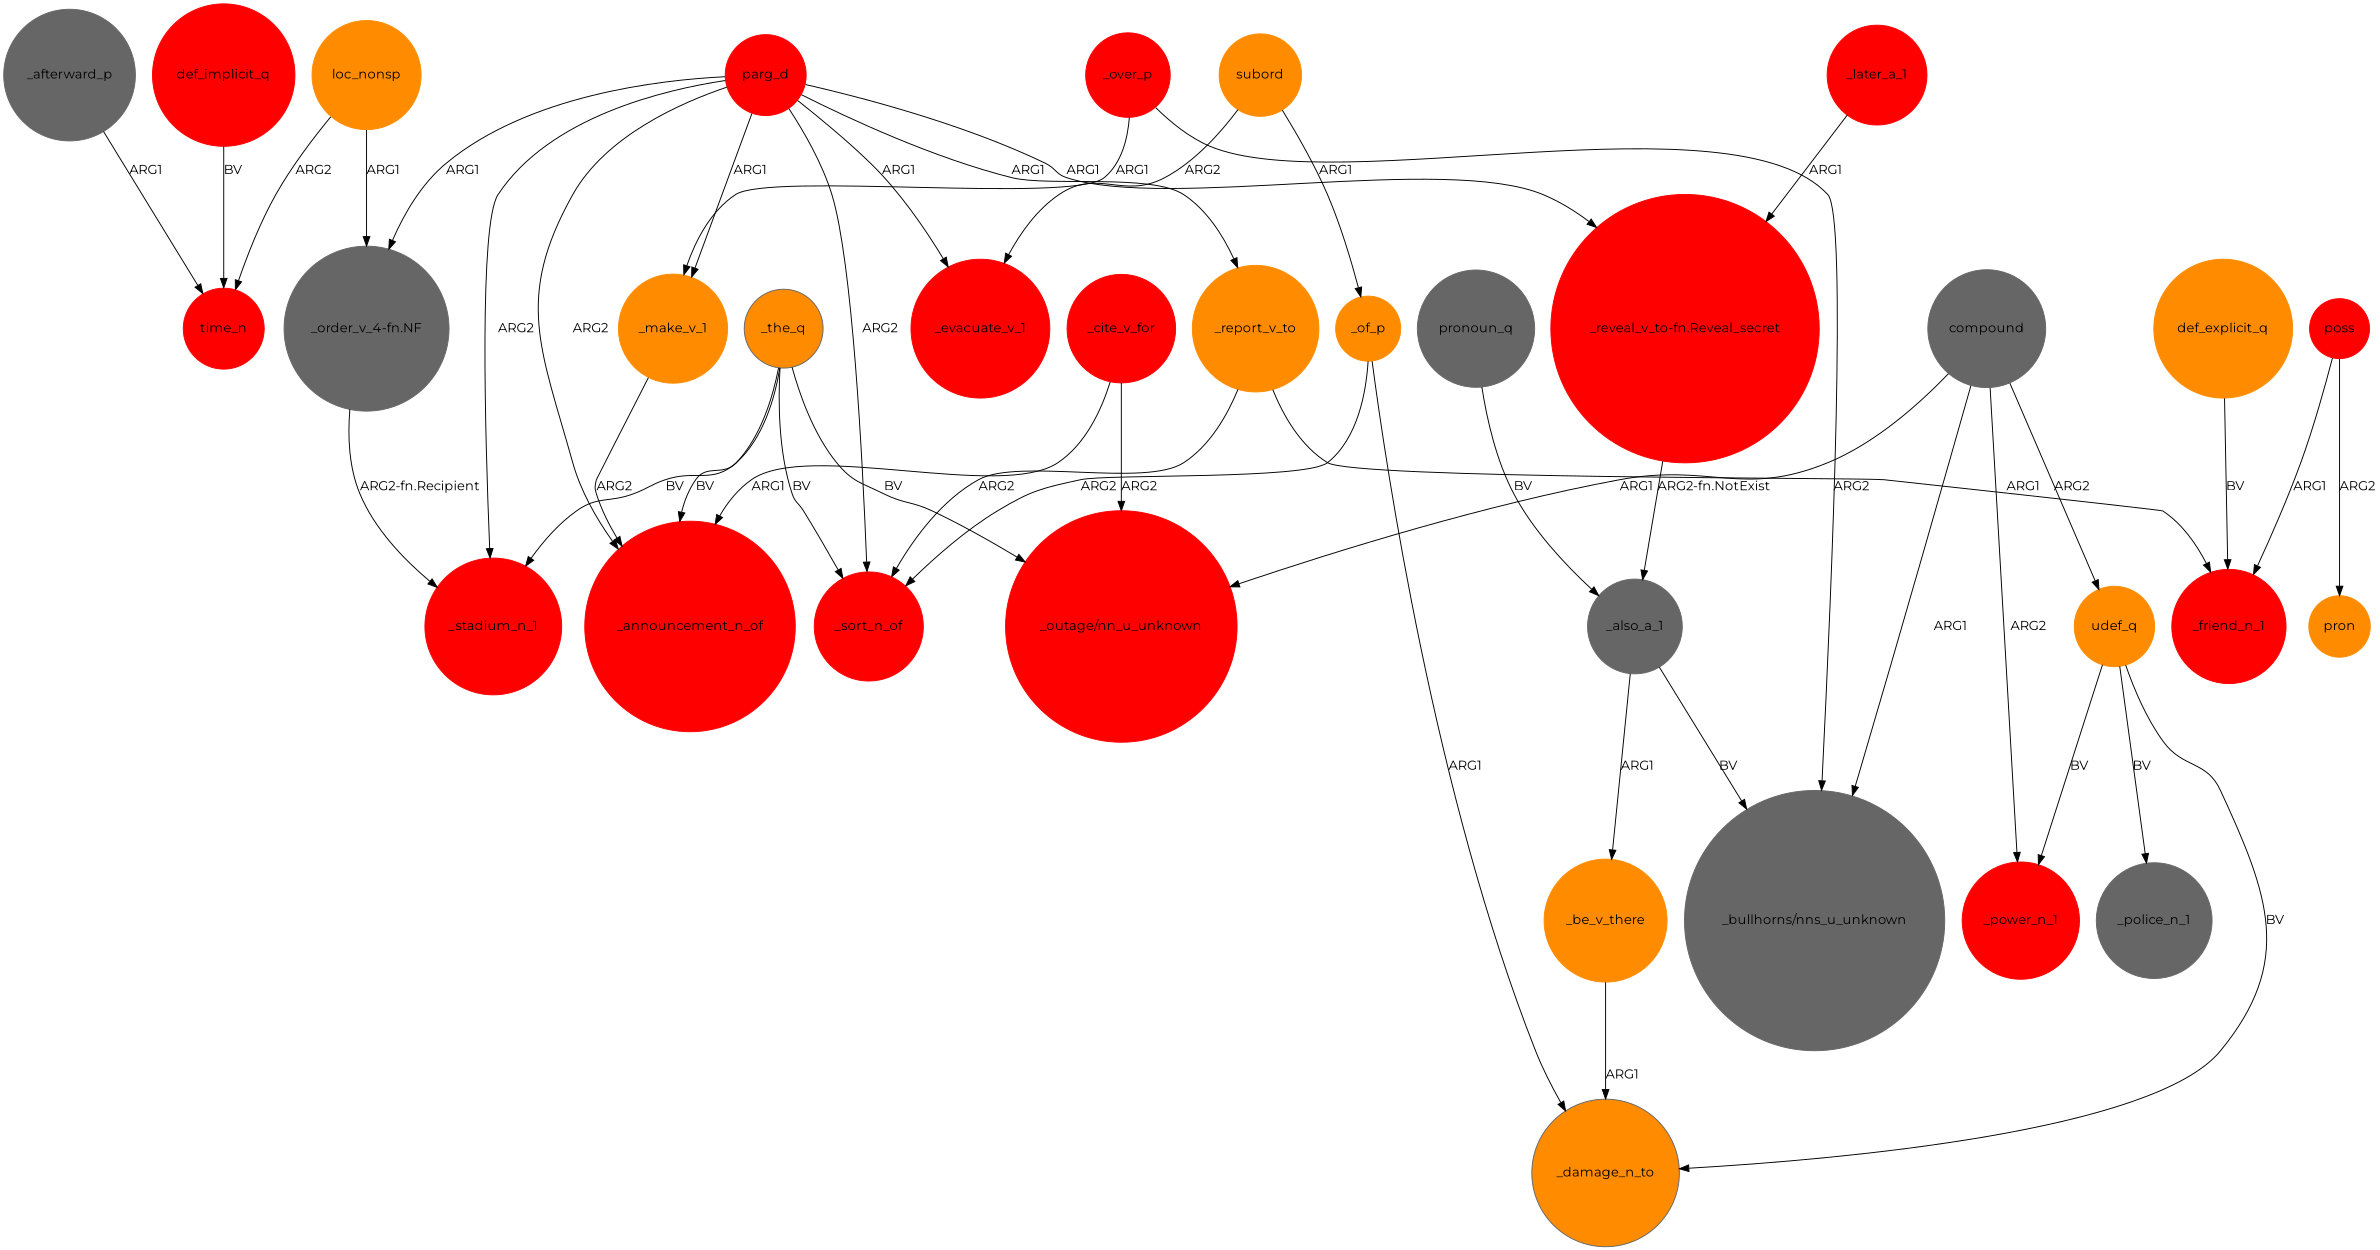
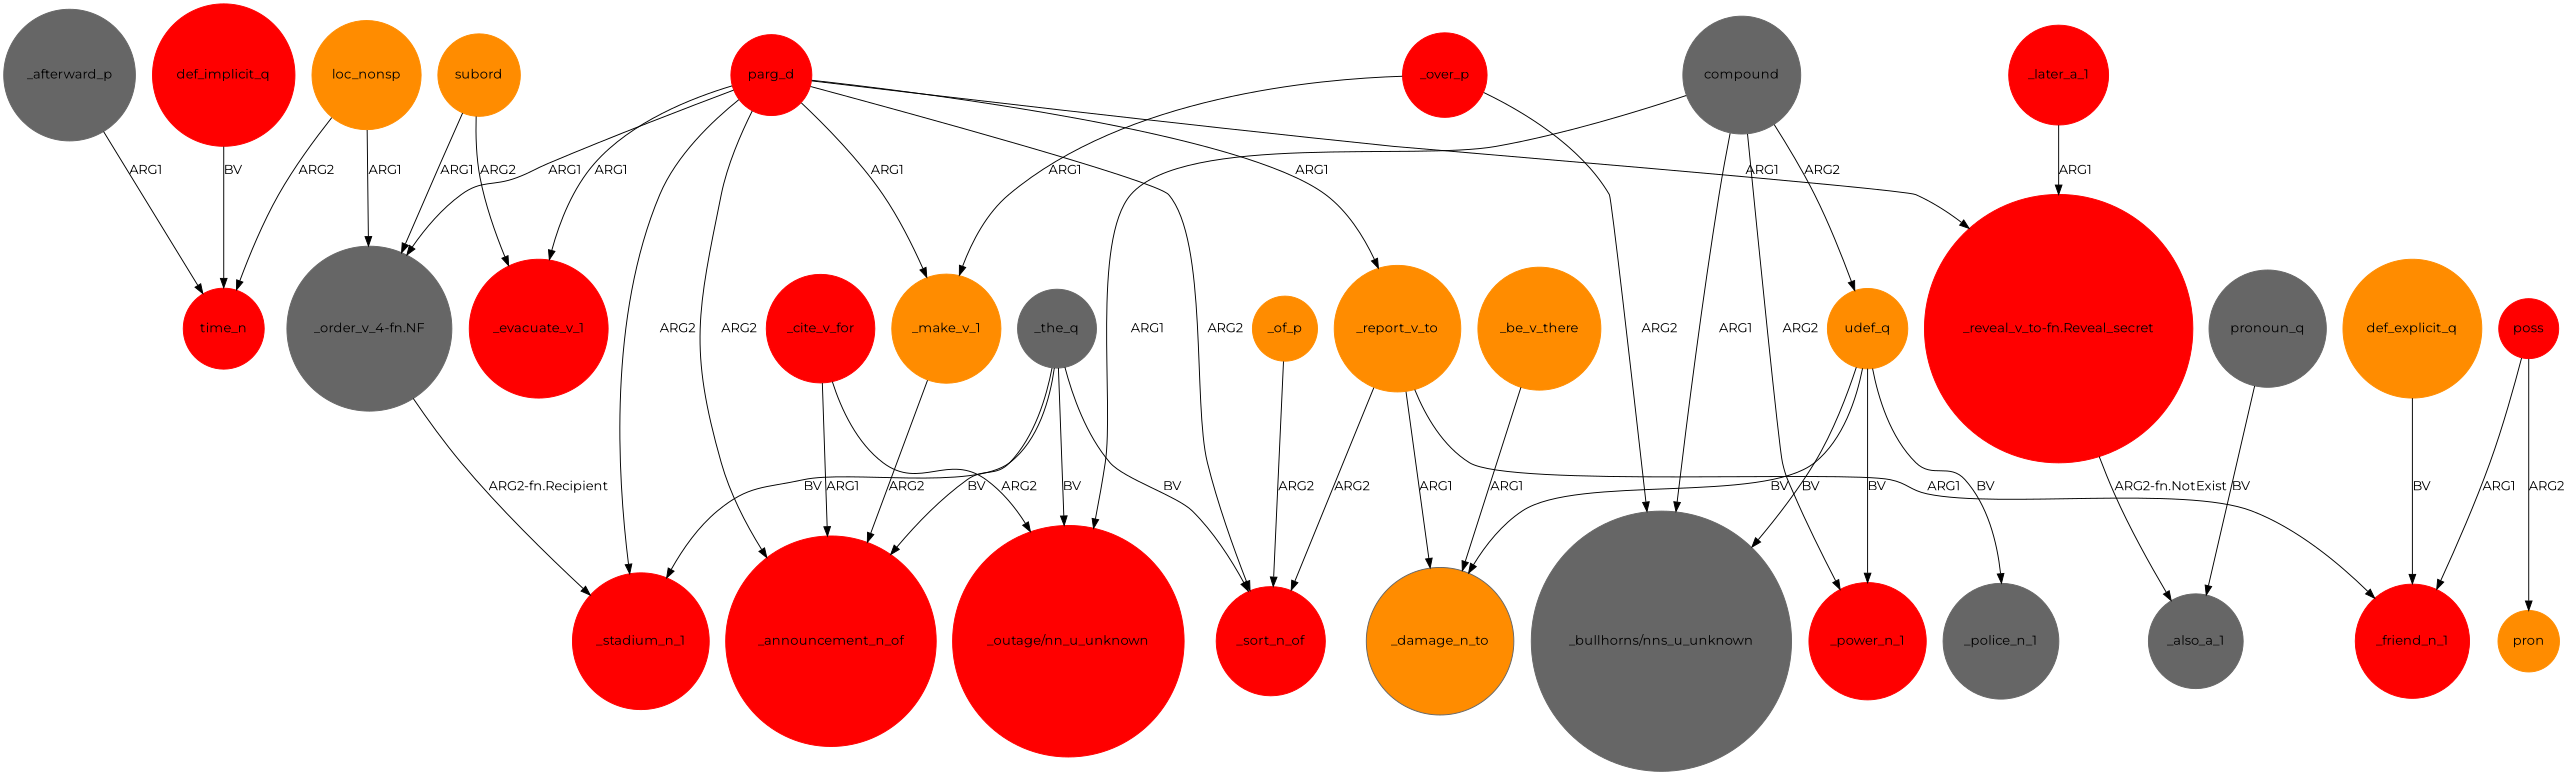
(1328, 195) -> (434, 178)
(784, 329) -> (1057, 329)
(1700, 734) -> (1826, 441)
(1441, 739) -> (1417, 475)
(1621, 762) -> none
